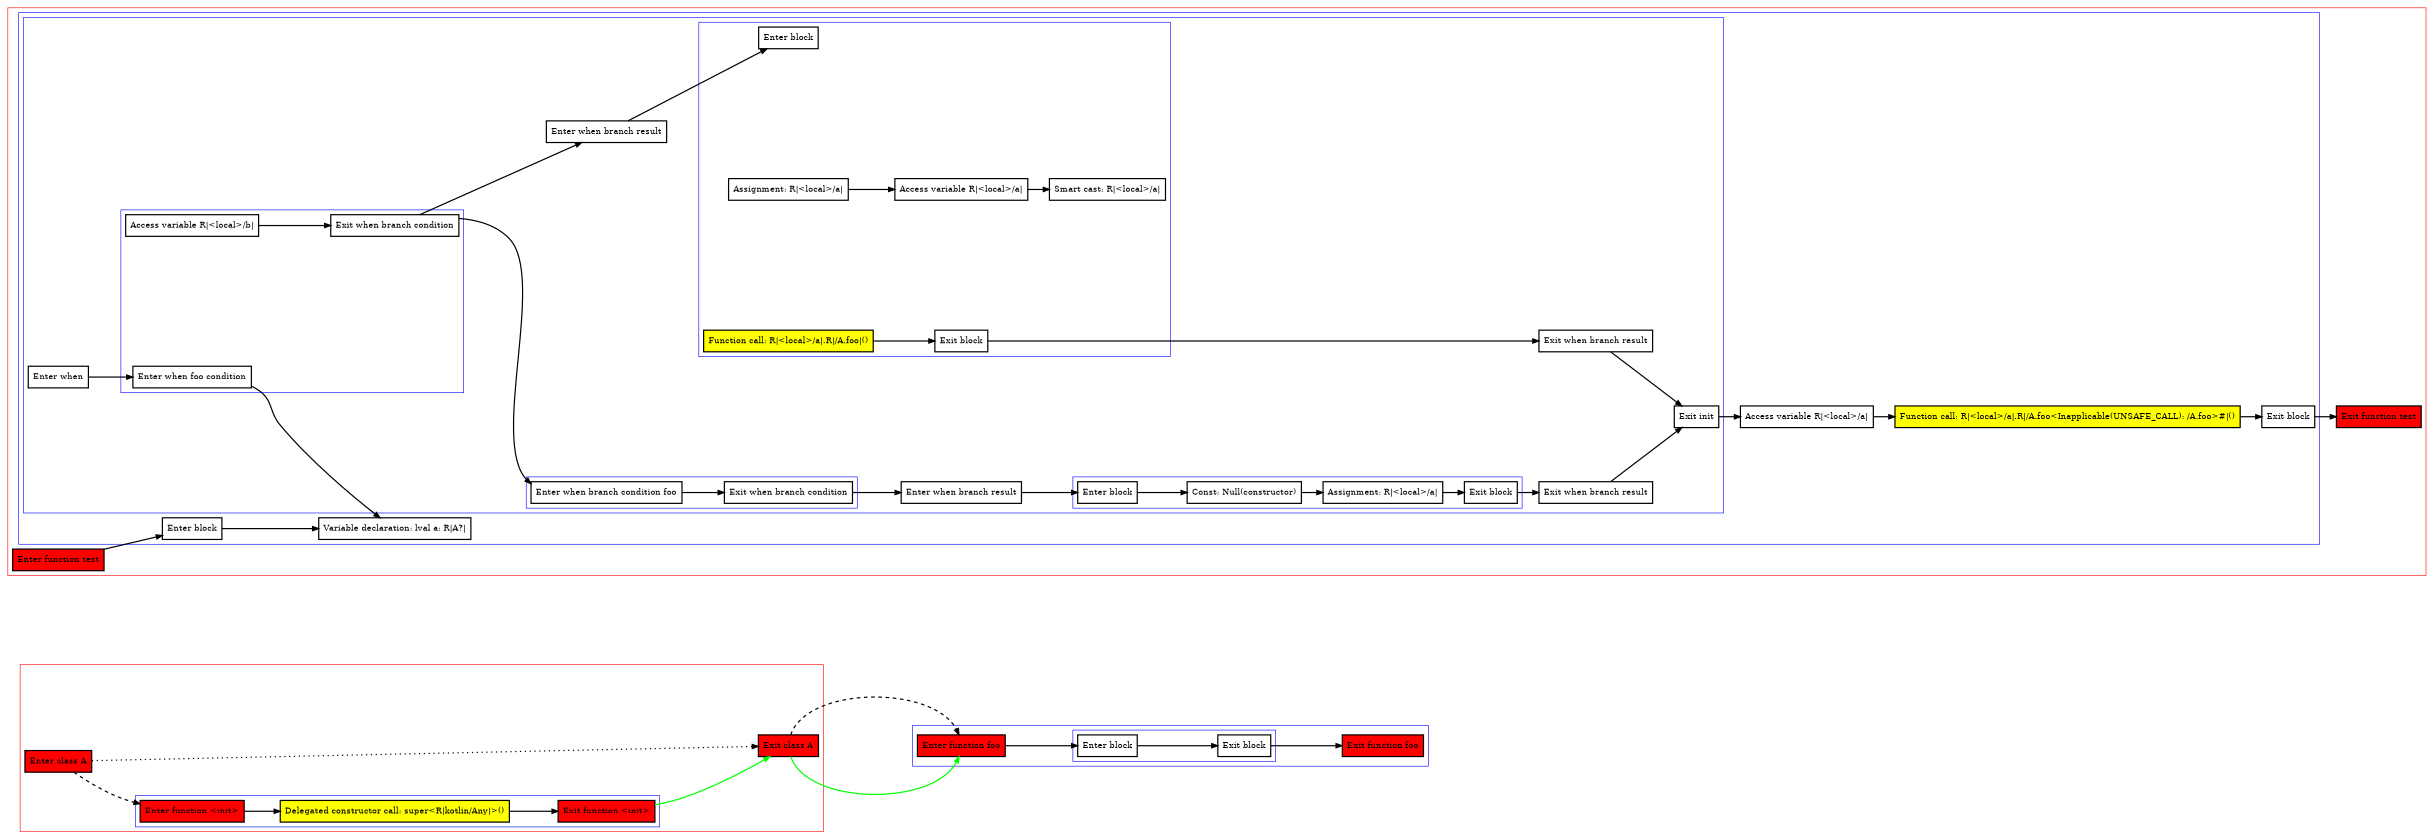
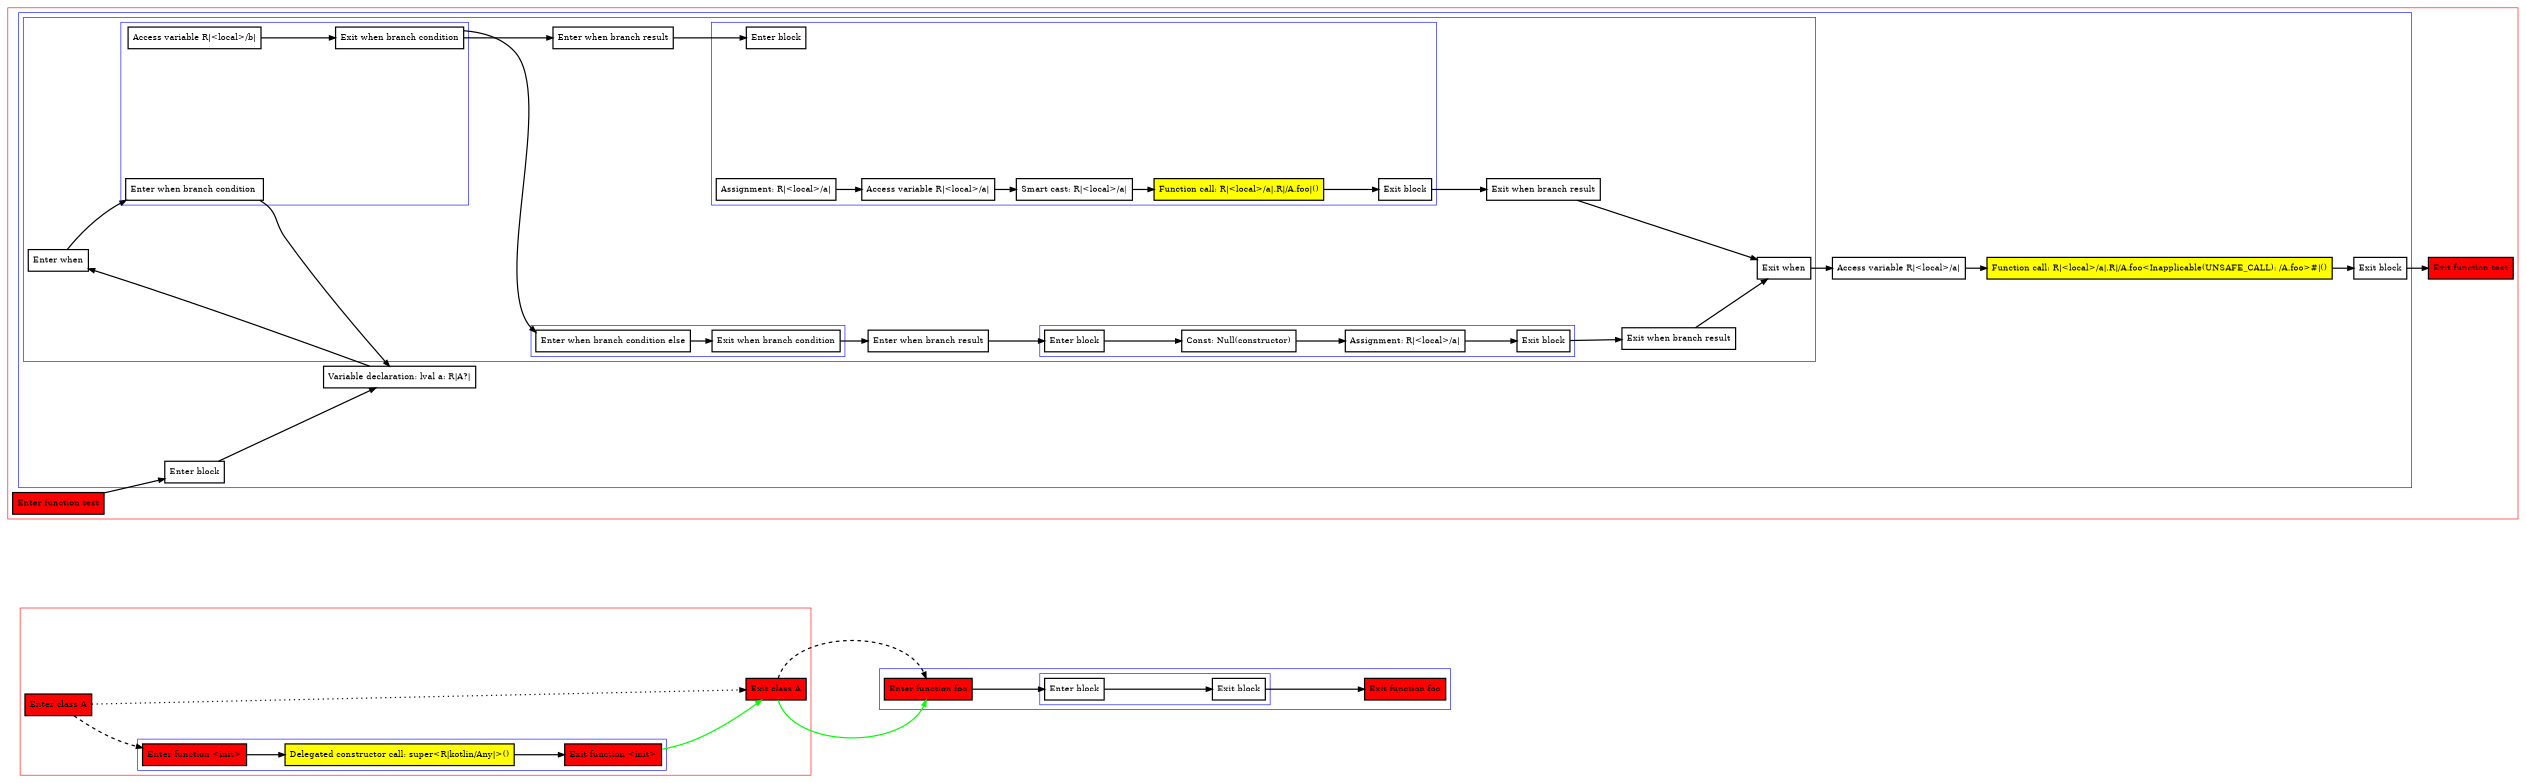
none -> (1140, 189)
none -> (233, 317)
(192, 377) -> (195, 189)
(1697, 417) -> (1784, 268)
(607, 493) -> (613, 341)
